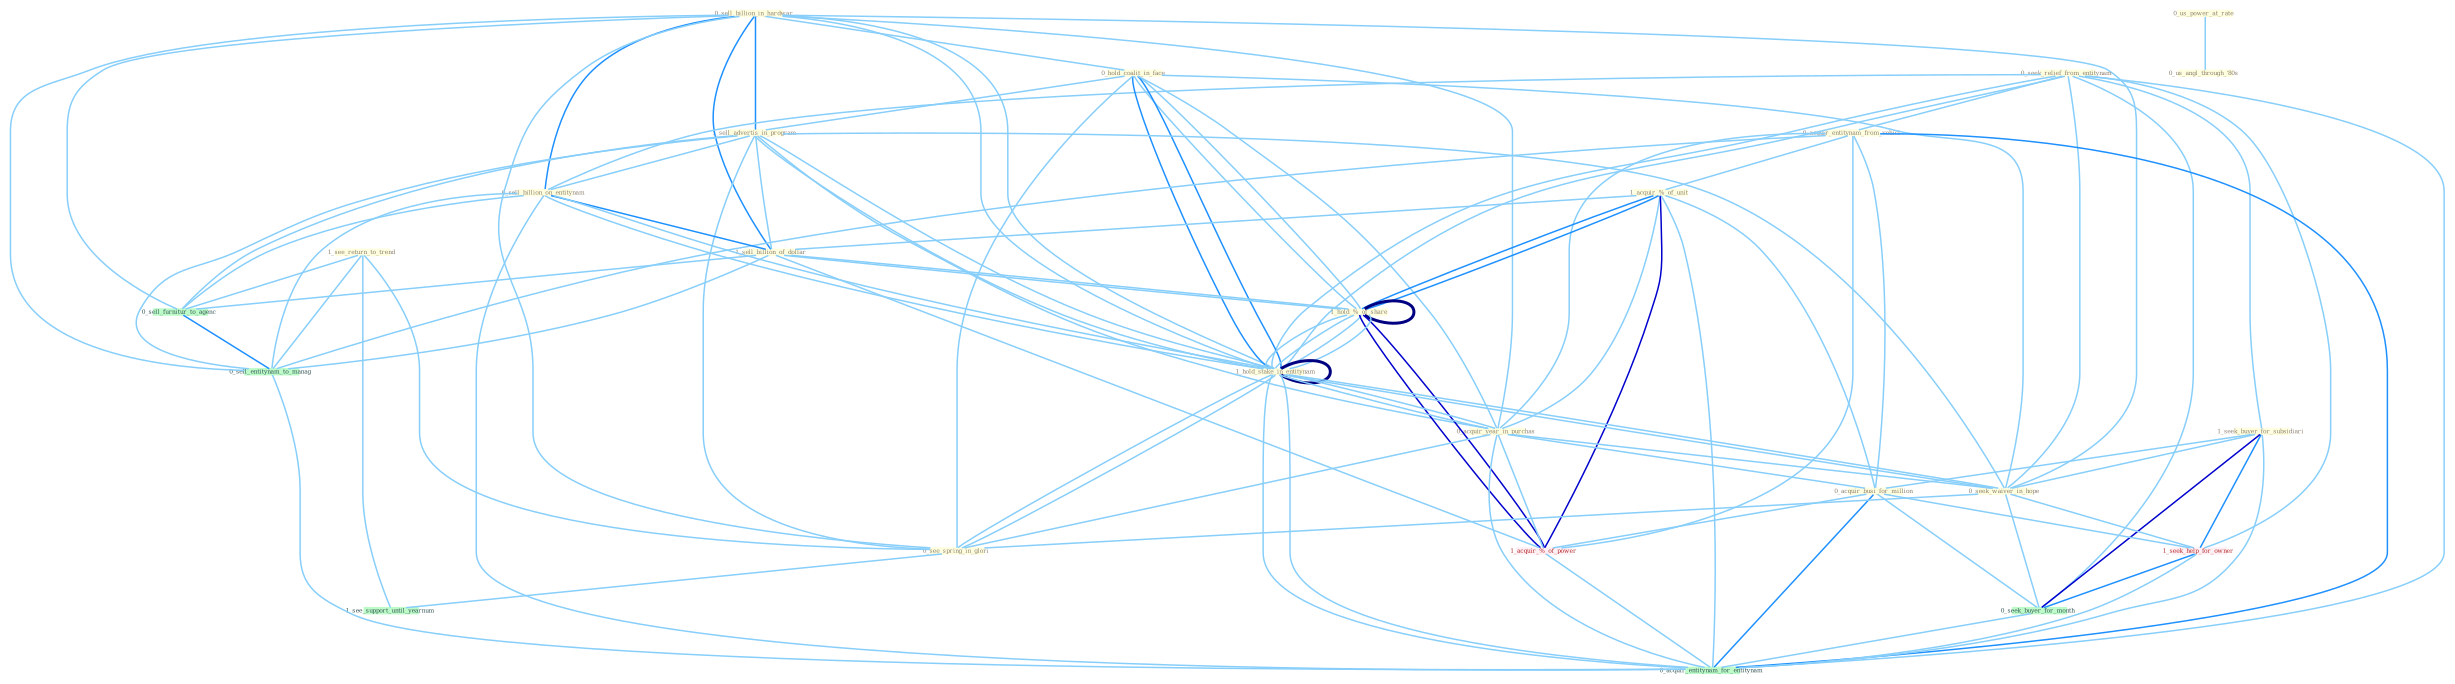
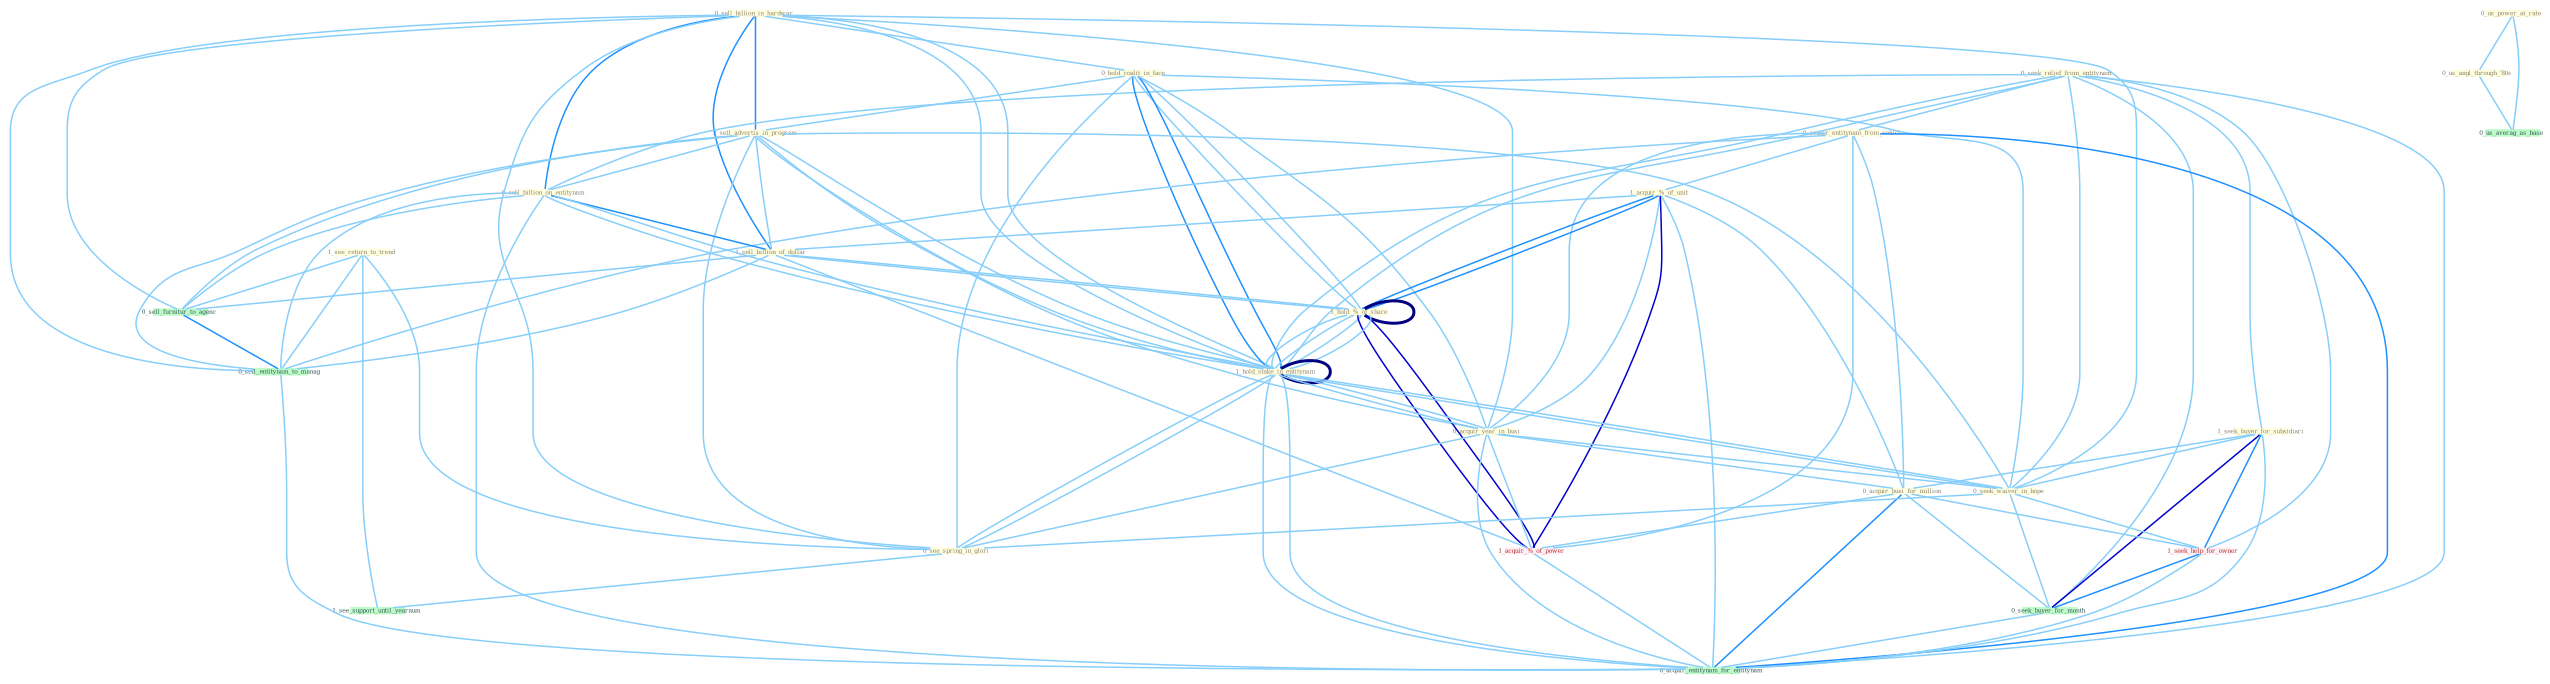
(755, 133) -> (755, 133)
none -> (2513, 133)
(1498, 431) -> (1487, 431)
